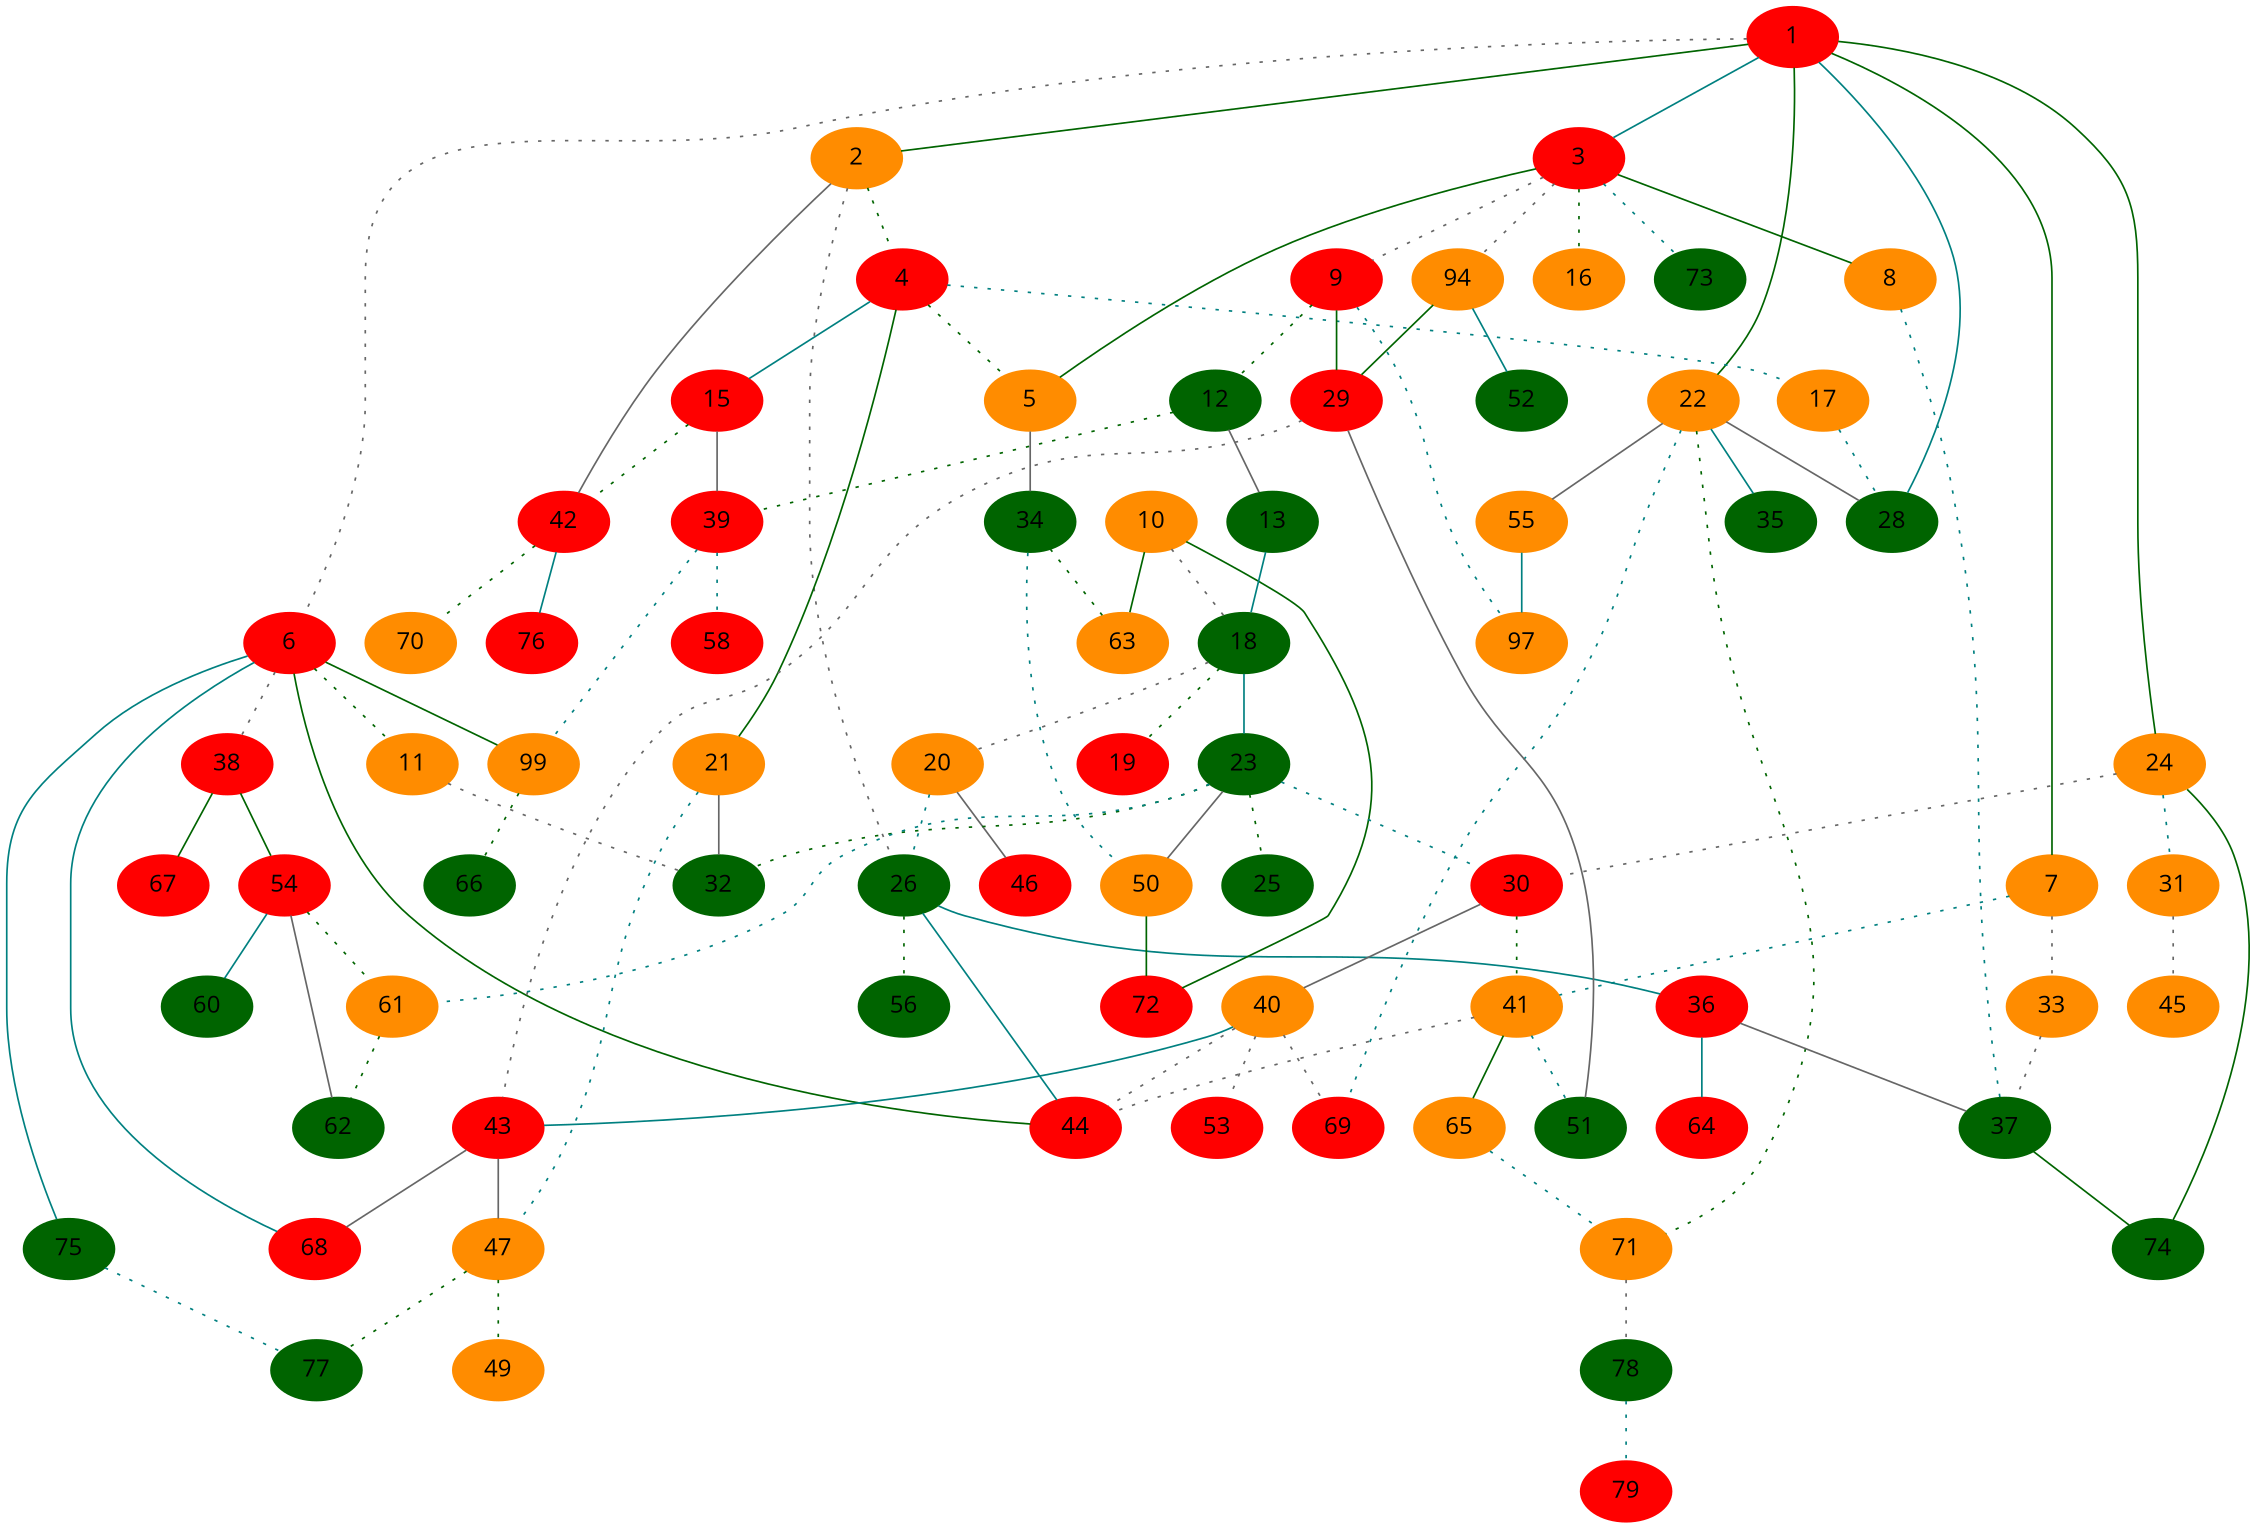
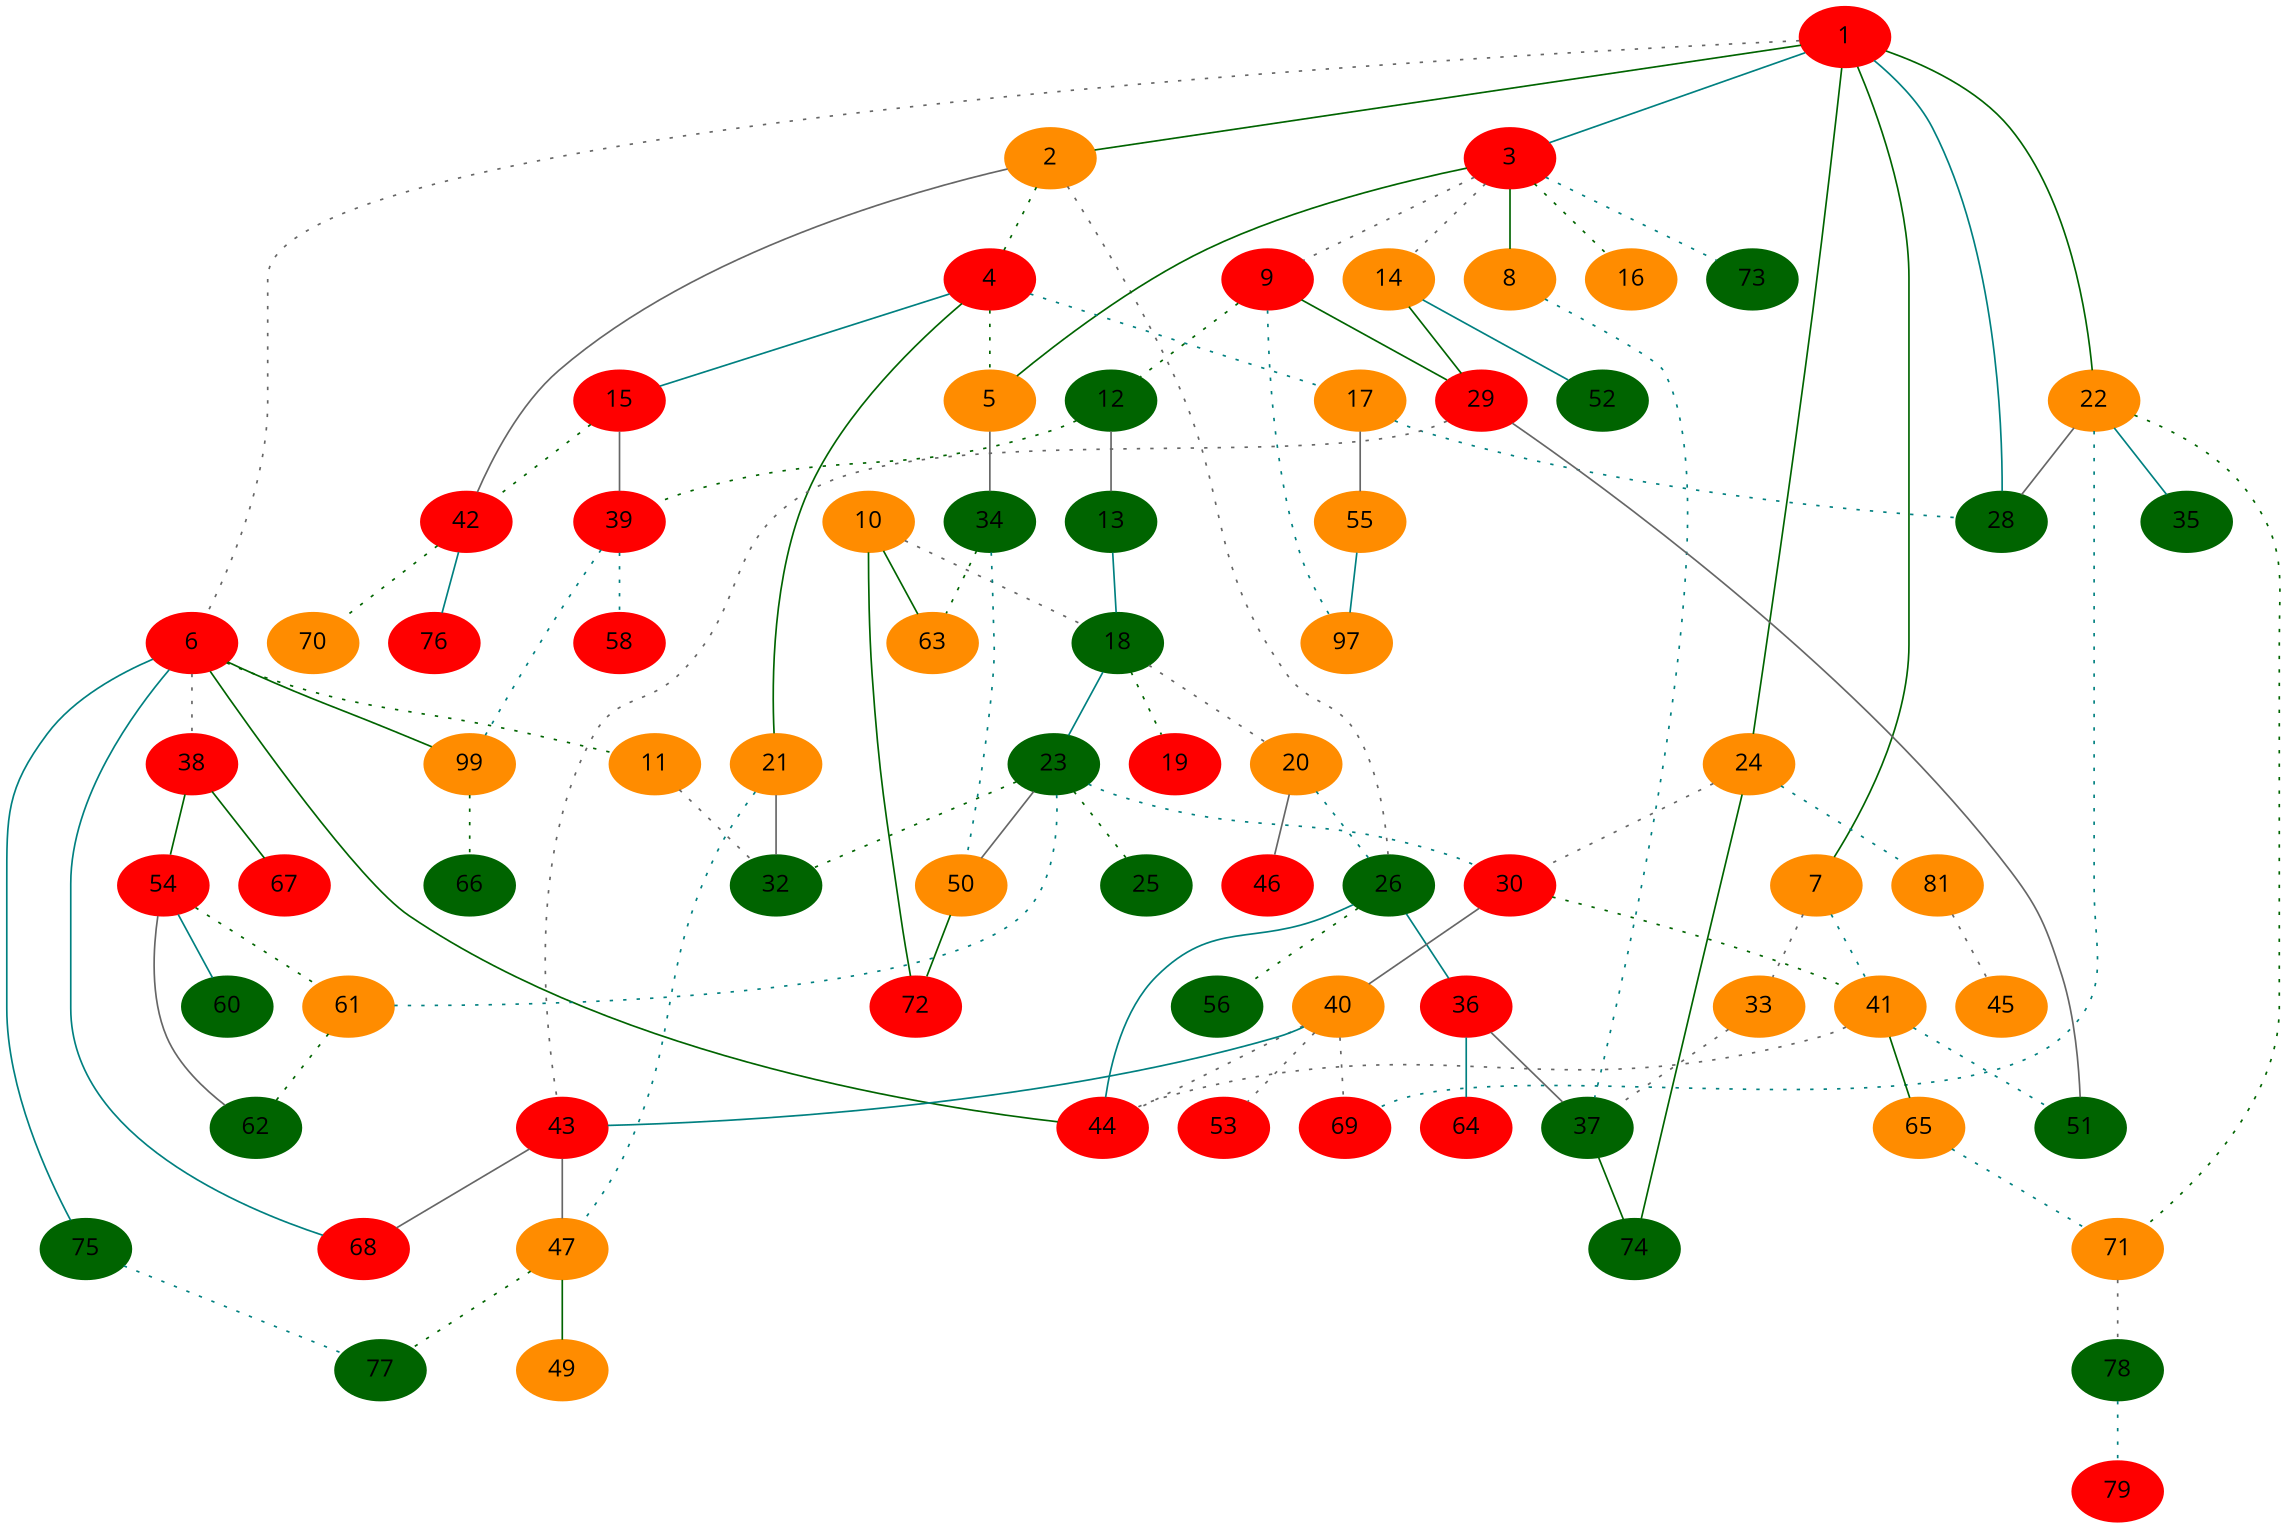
(1458, 279) -> (1389, 279)
(1607, 461) -> (1360, 461)
(2173, 885) -> (1938, 885)
(498, 1310) -> (562, 1310)
